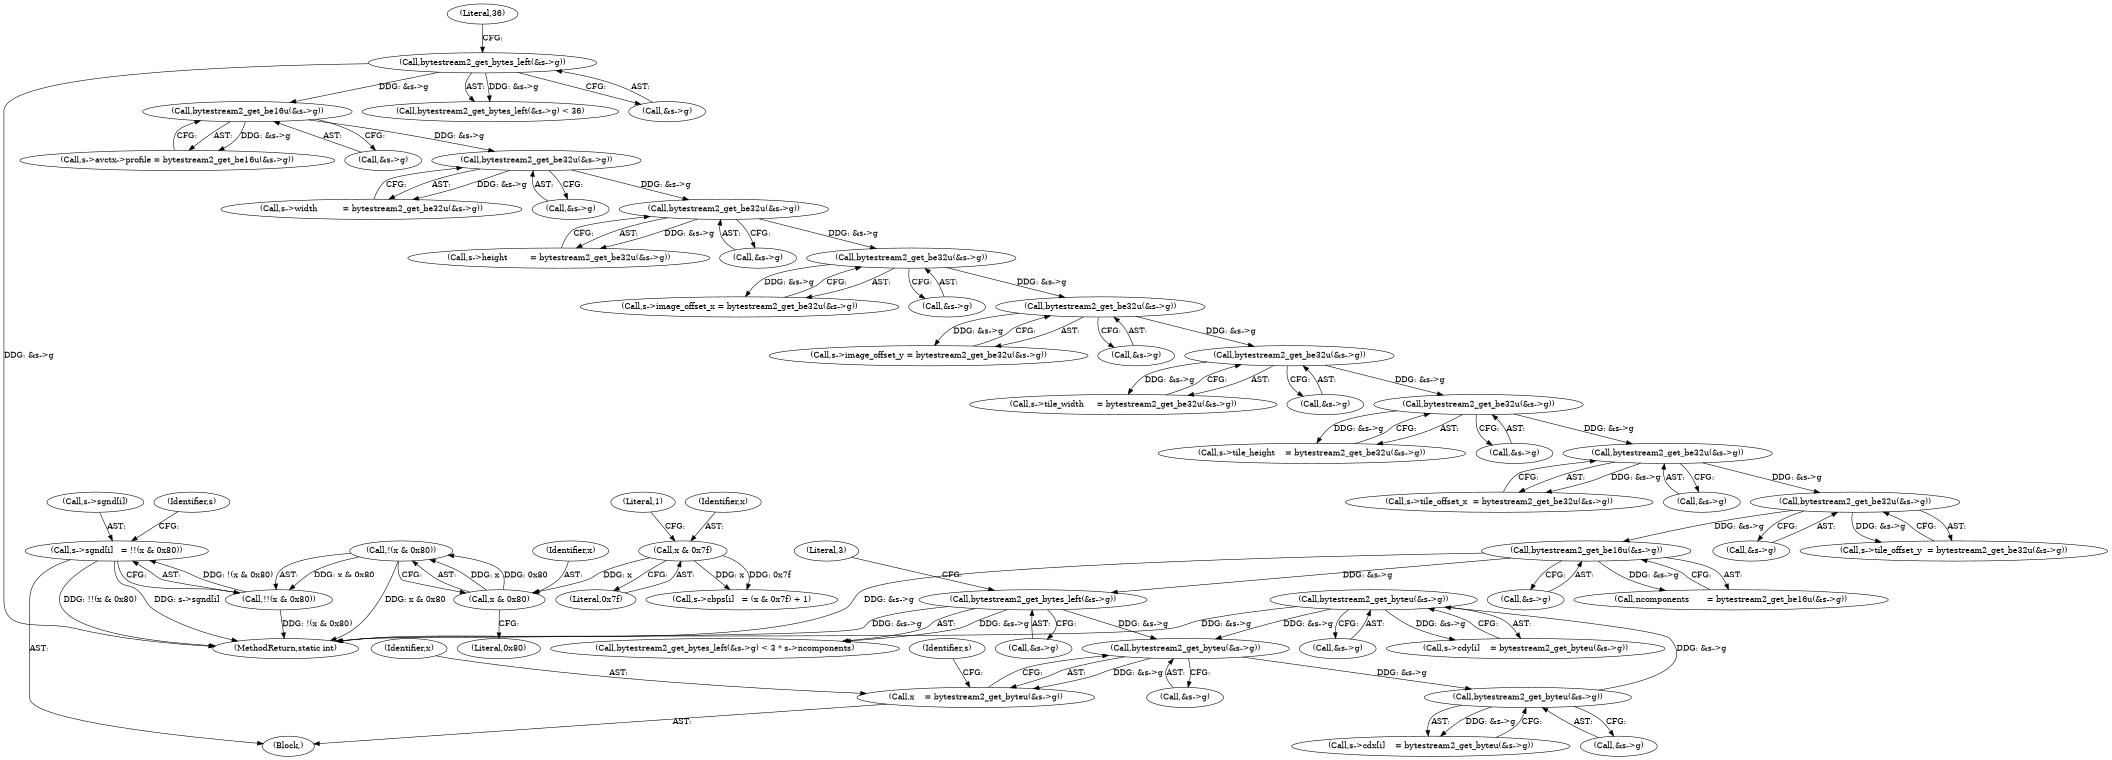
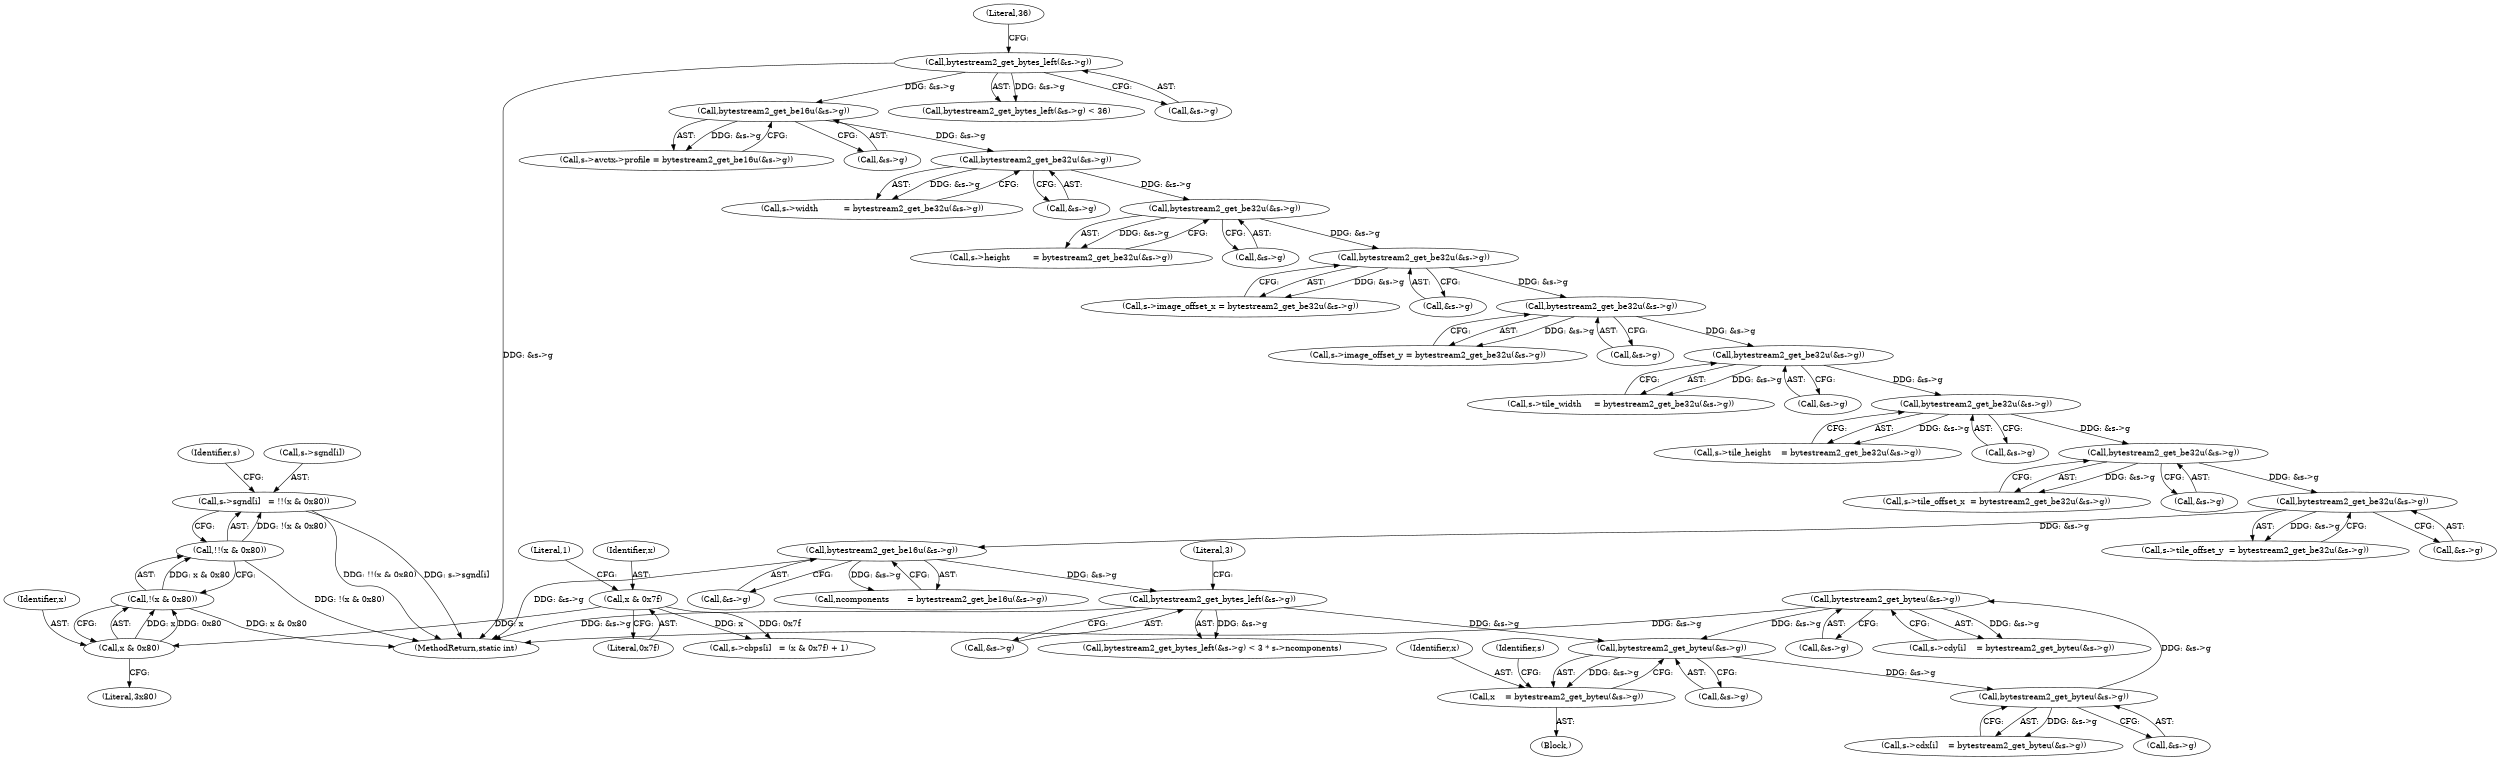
none -> (229, 583)
(499, 649) -> (129, 697)
(62, 715) -> none
